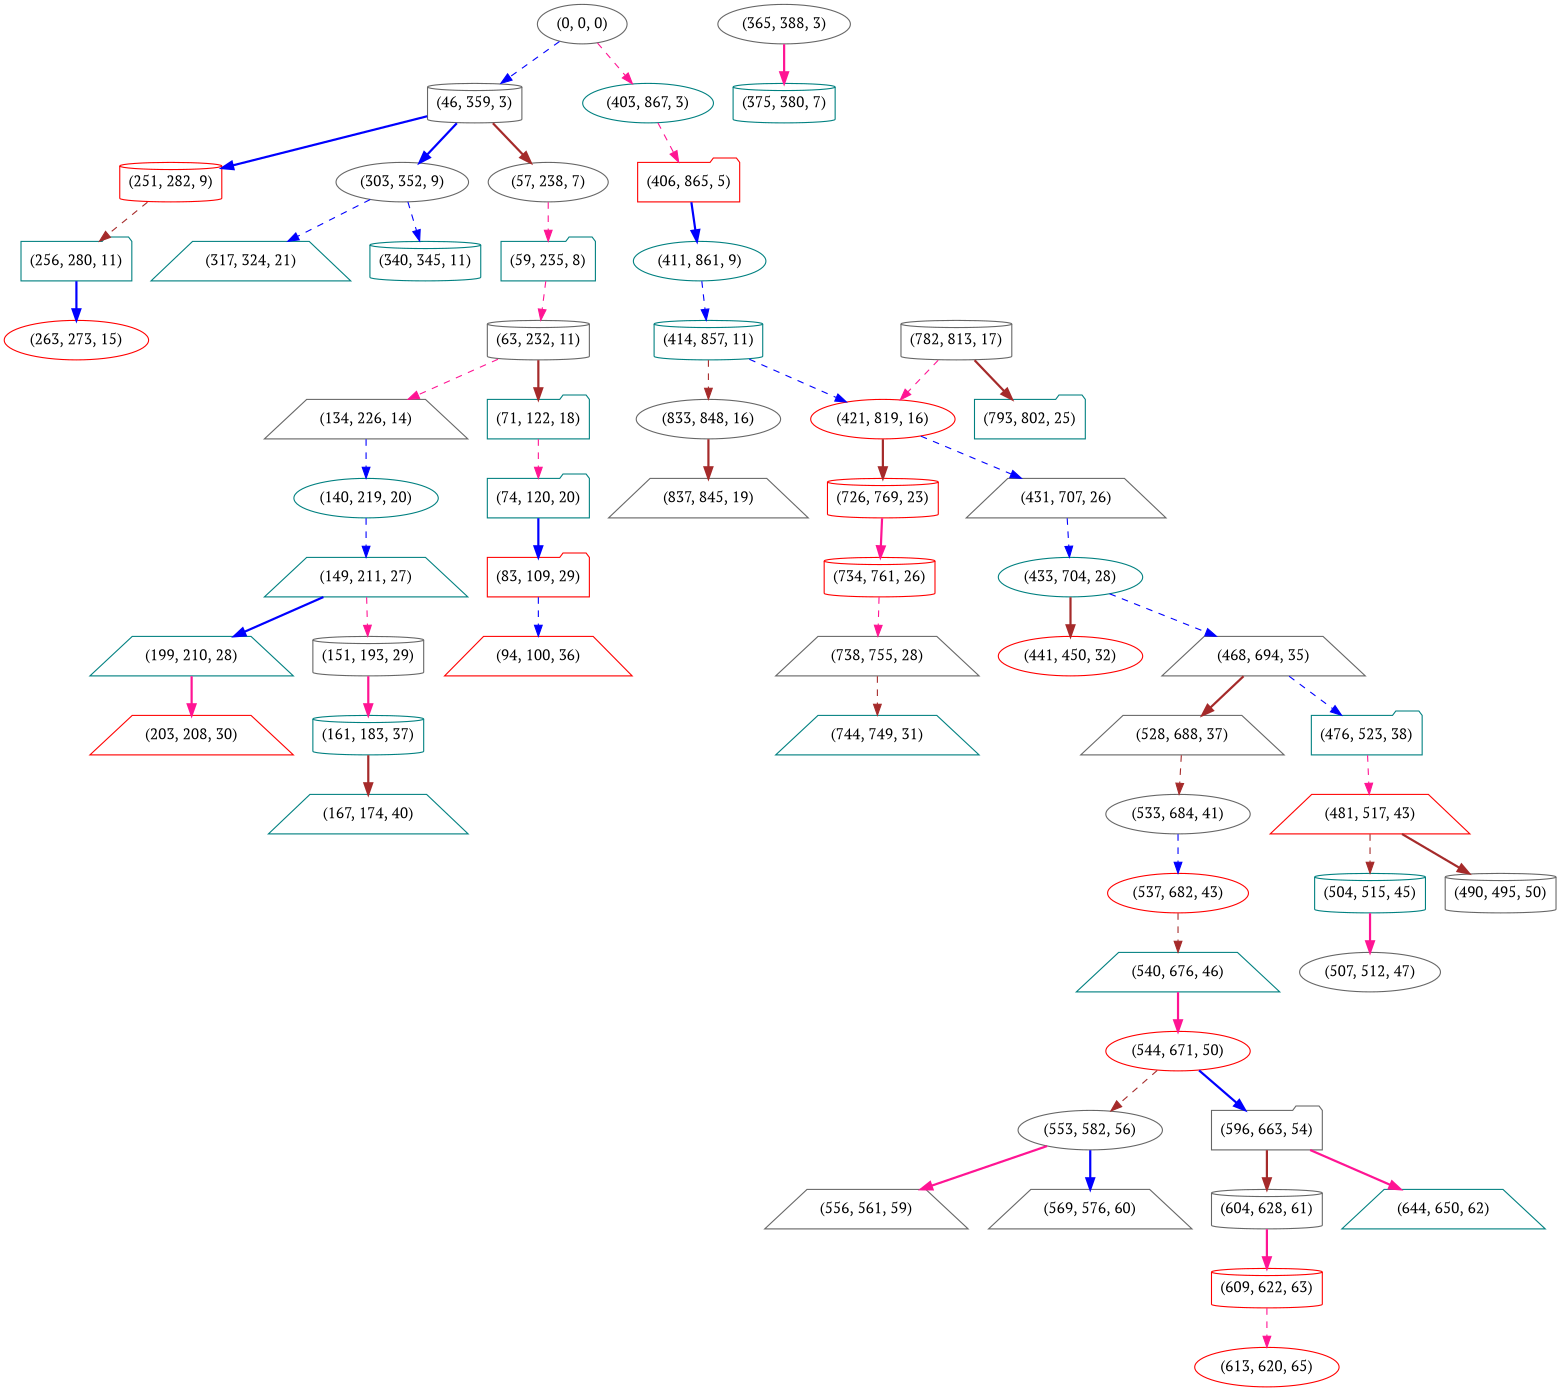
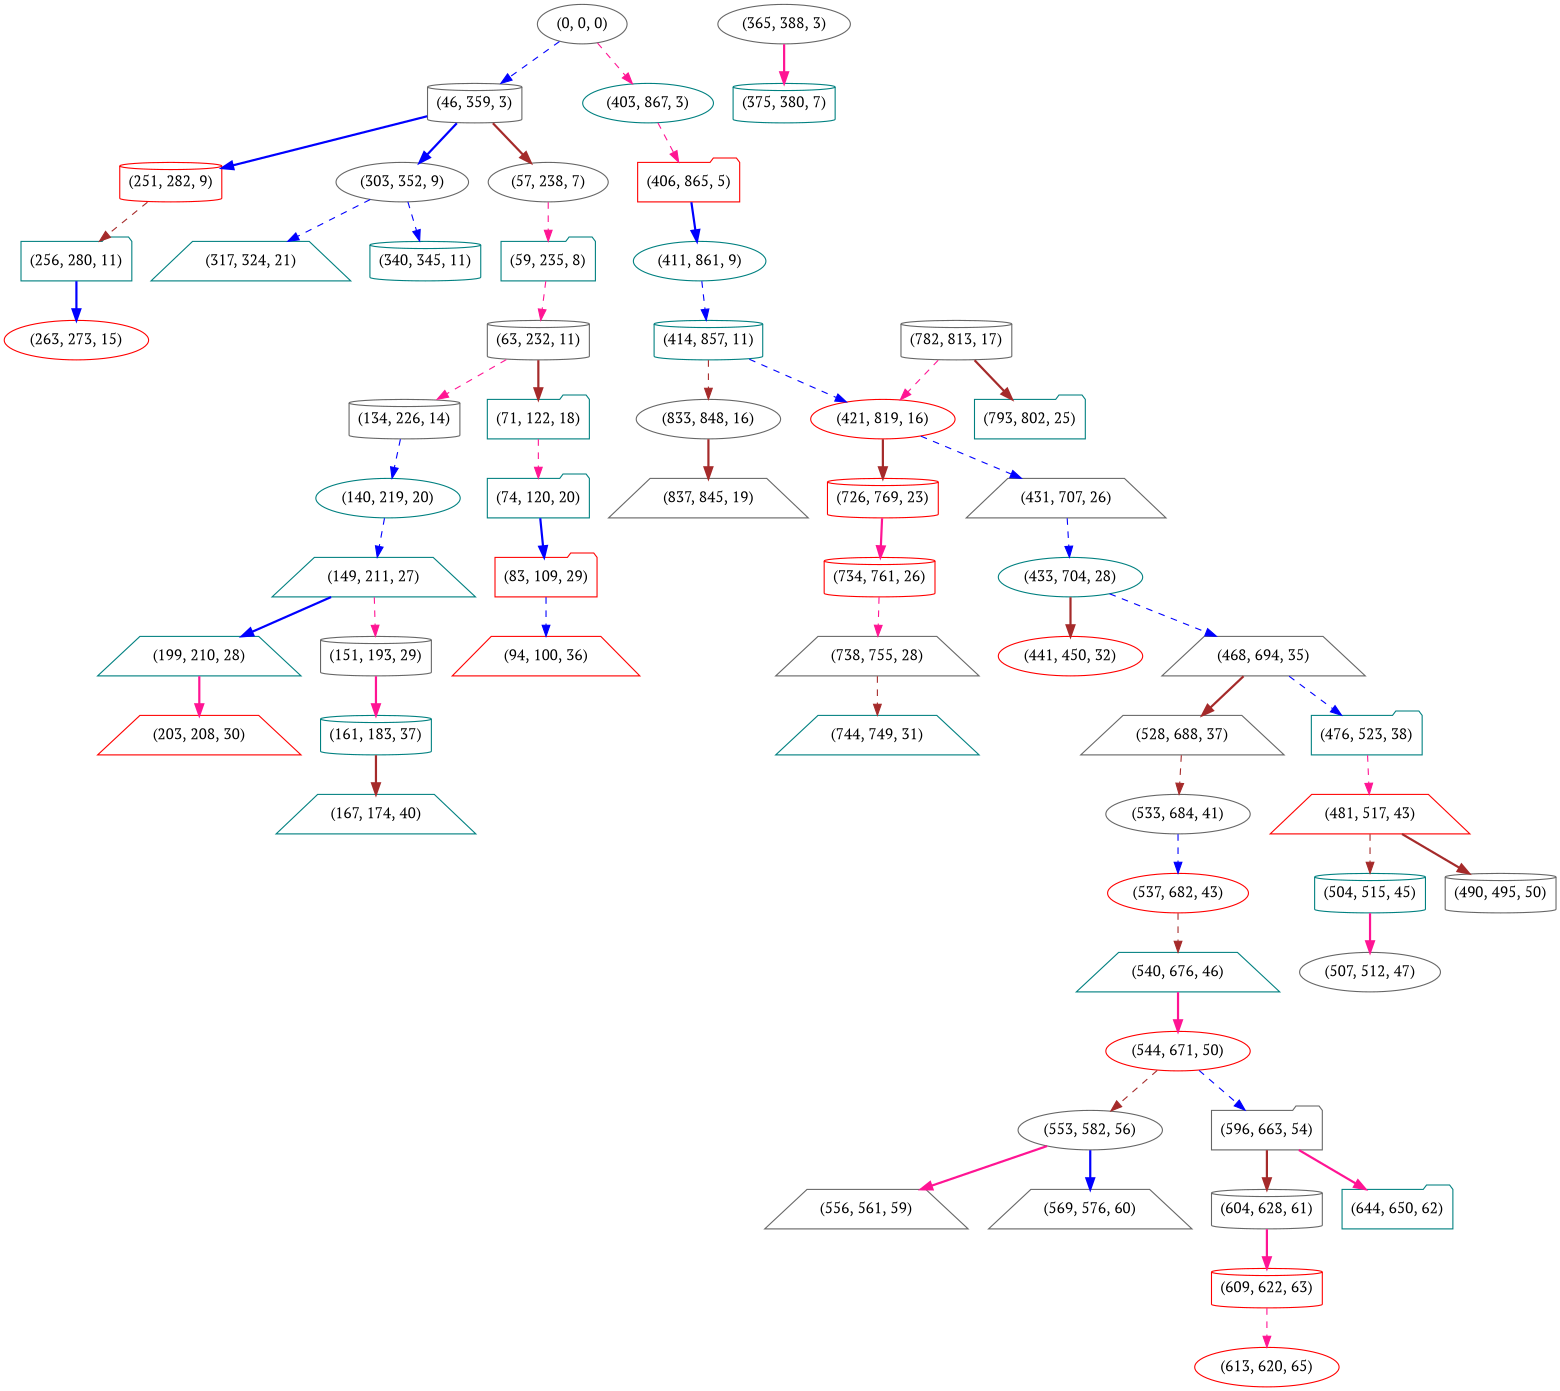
(366, 419) -> (404, 419)
(1218, 1087) -> (1218, 1087)
(1444, 1209) -> (1397, 1209)
